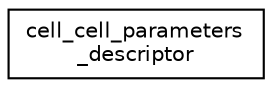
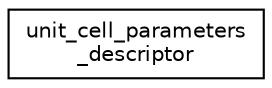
(136, 44) -> (136, 44)
